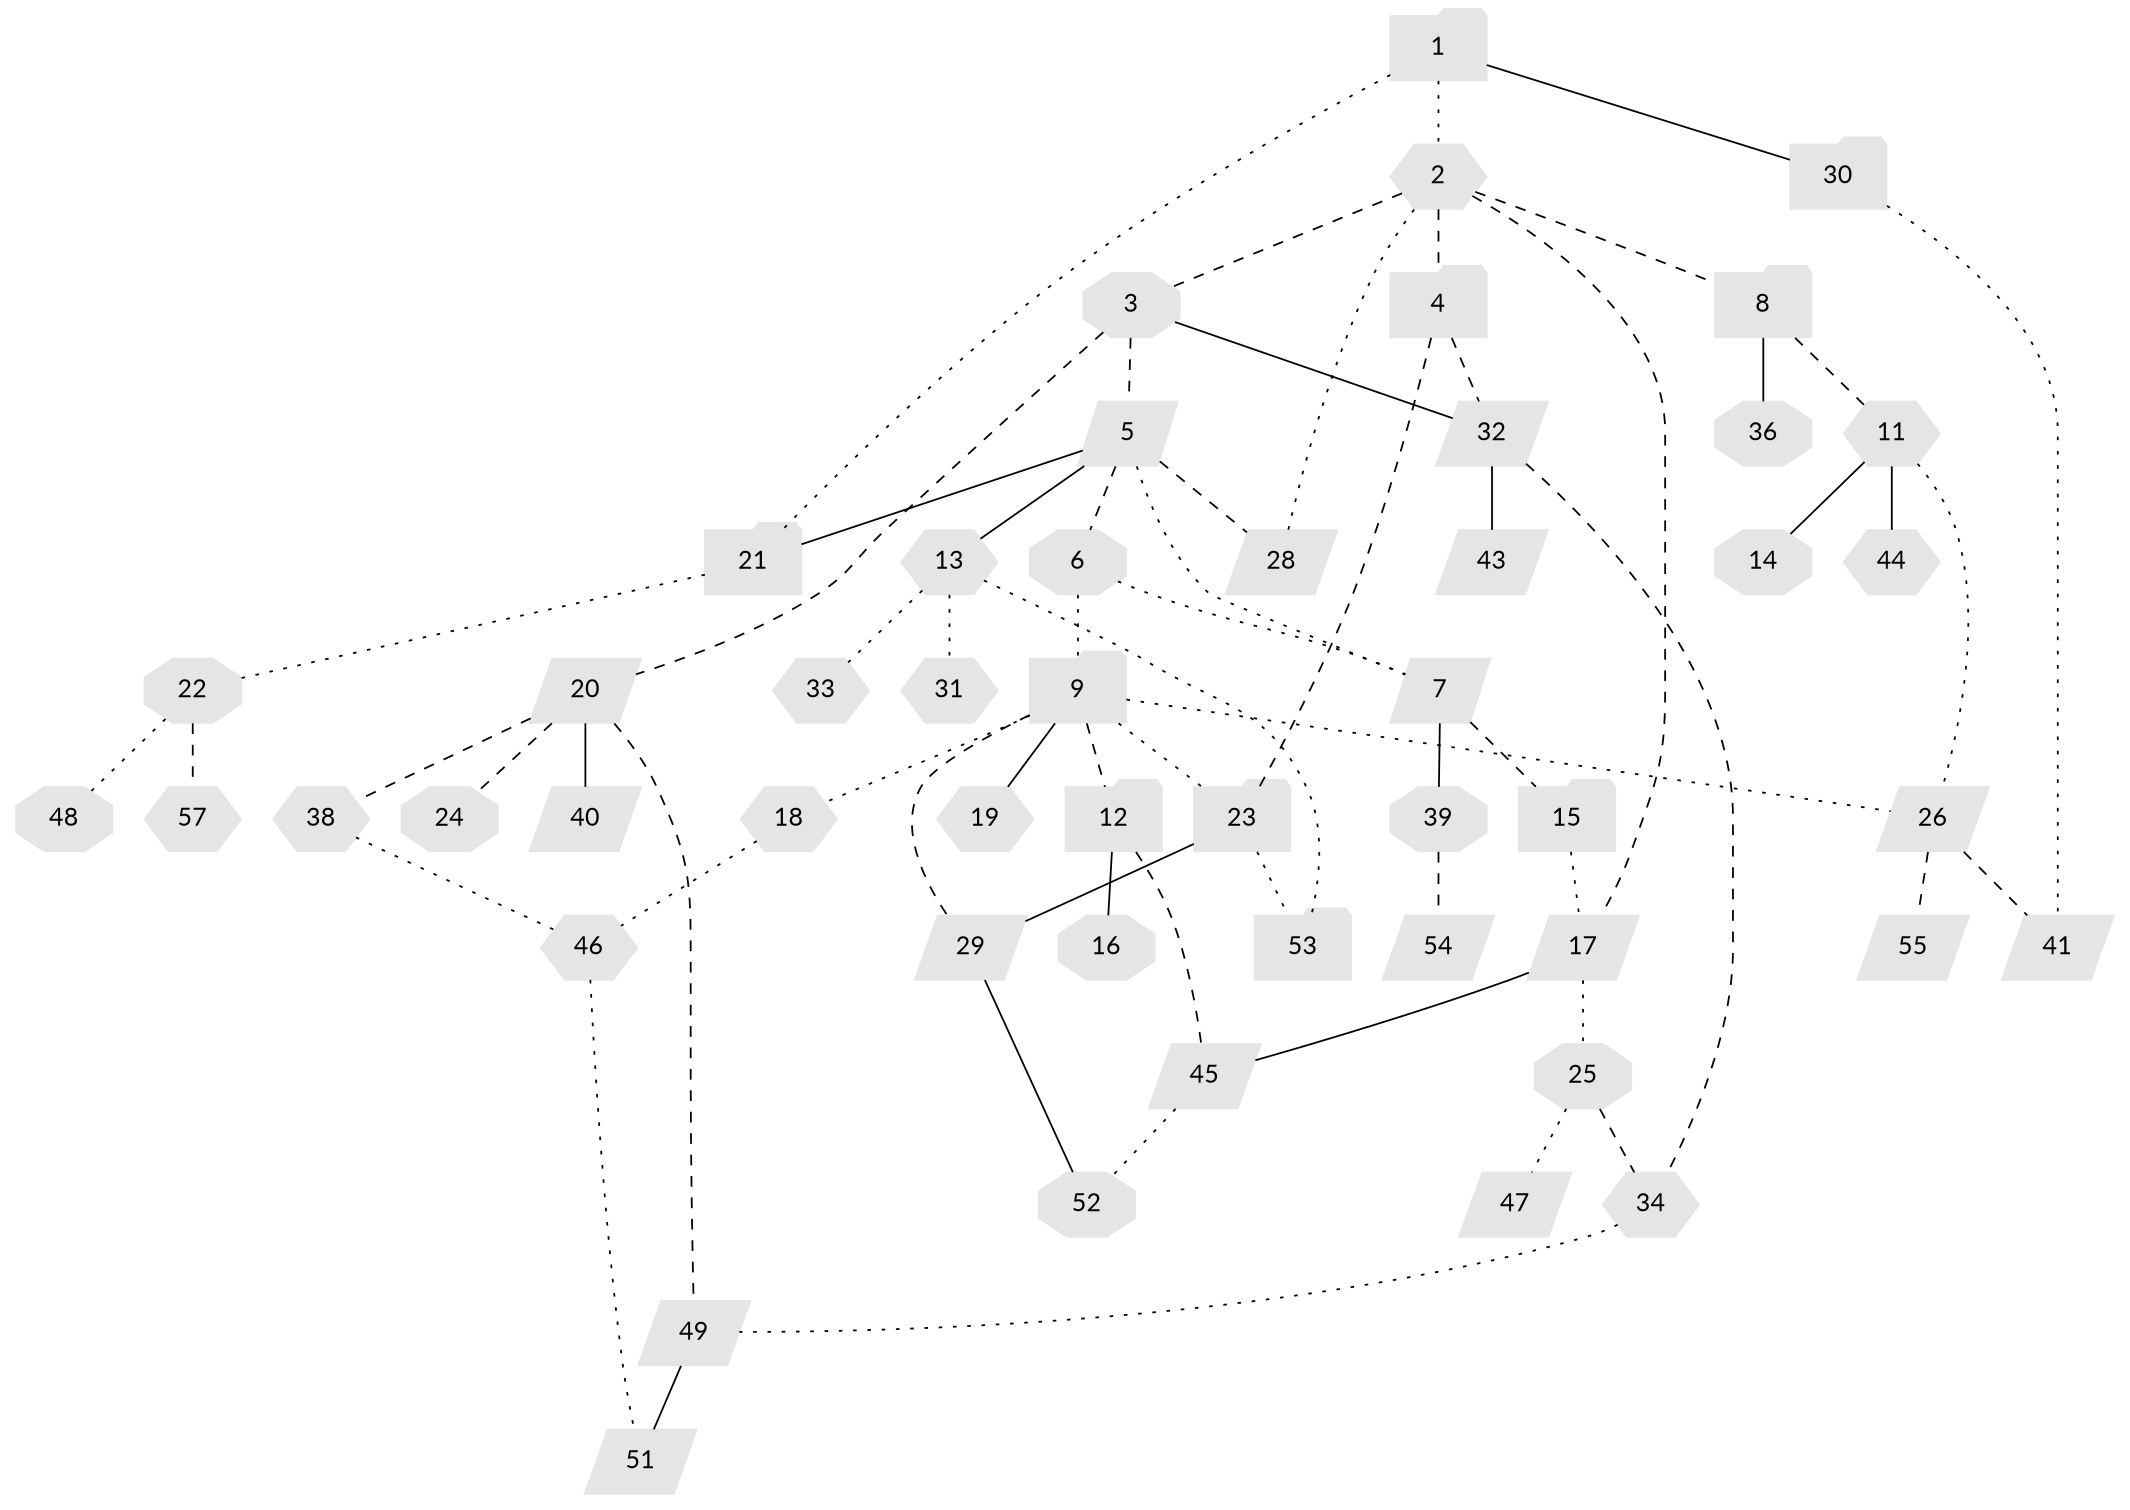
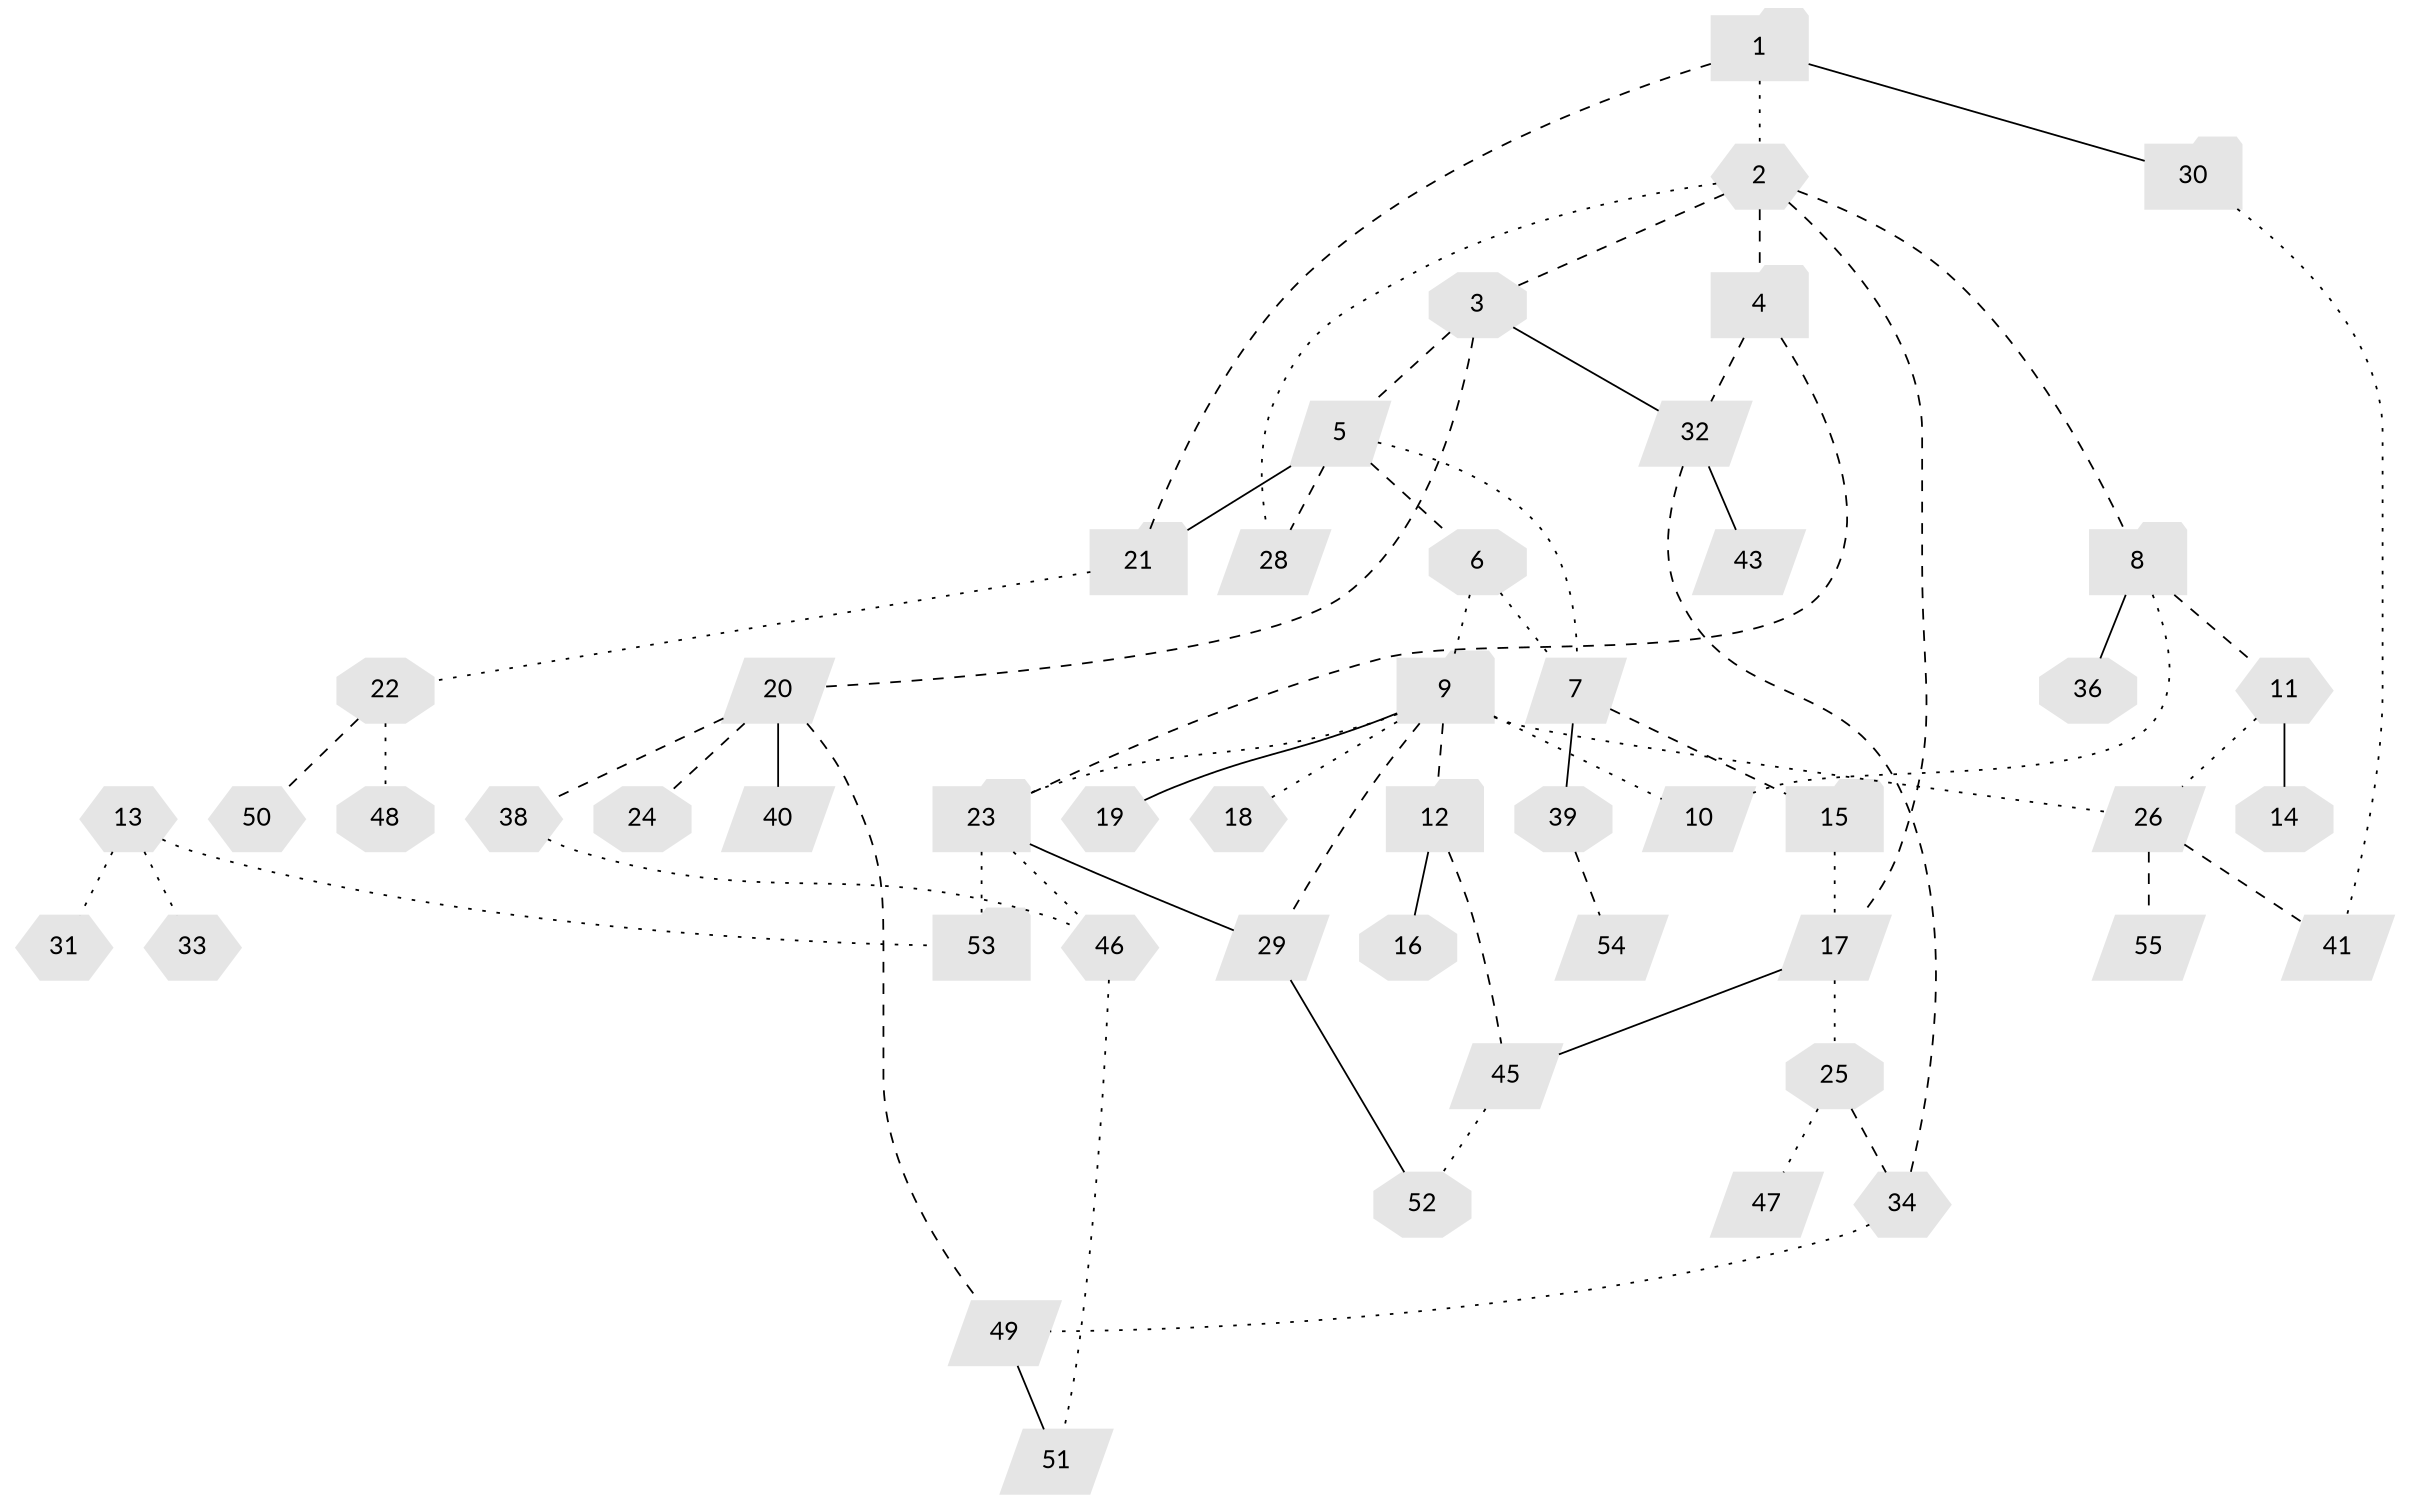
(1066, 274) -> (1368, 225)
(1032, 502) -> none
(1892, 562) -> none
(193, 819) -> (257, 819)
none -> (1699, 819)
(699, 877) -> (1048, 885)
